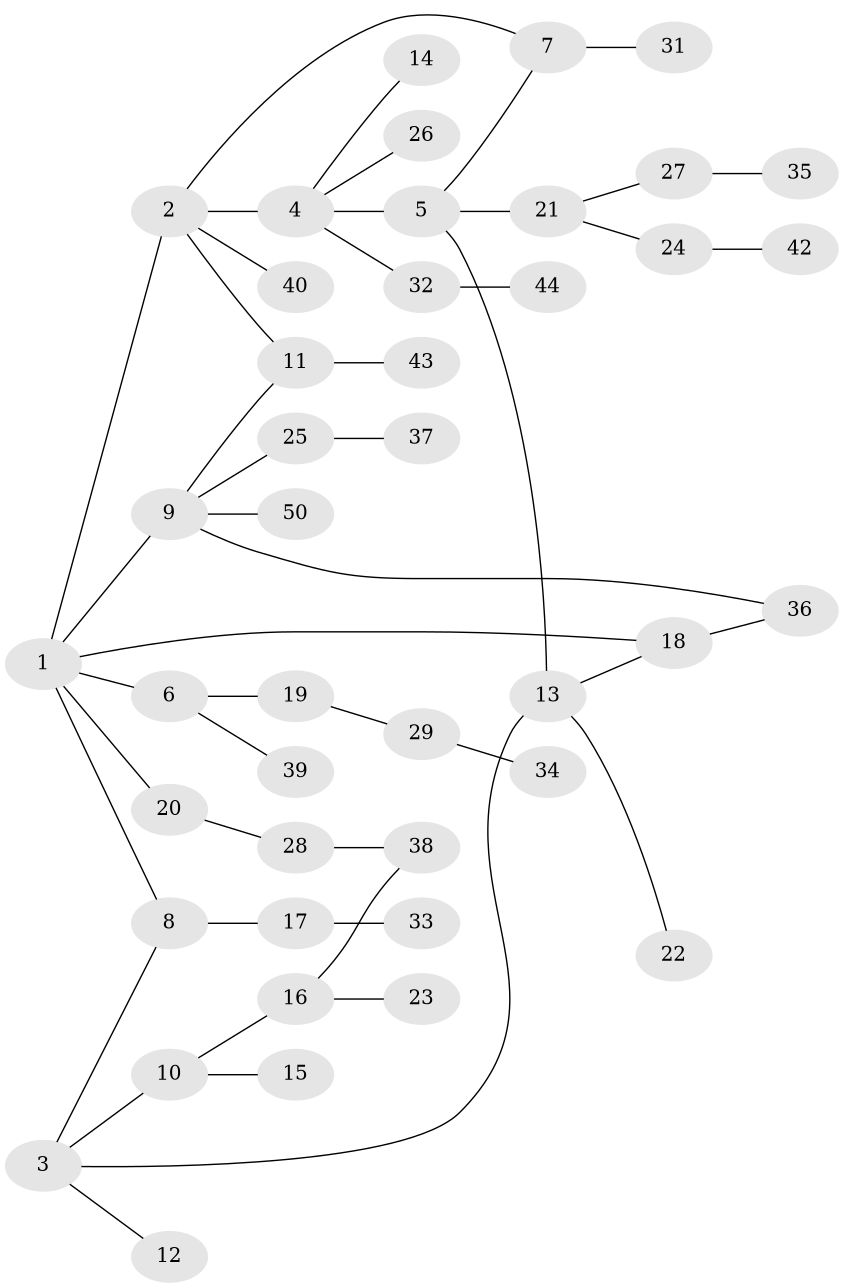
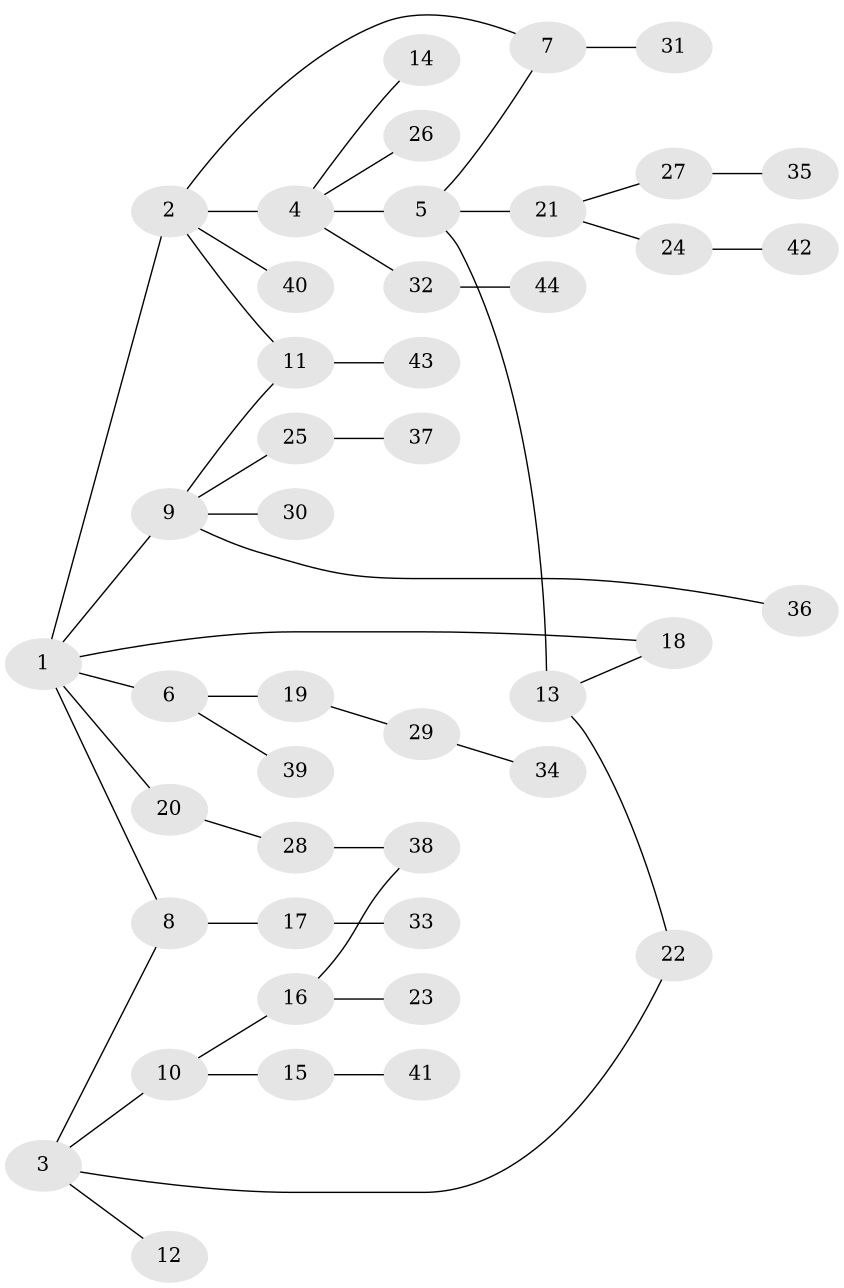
(296, 514) -> (296, 514)
(737, 627) -> none
none -> (422, 1075)
(470, 1099) -> (419, 1192)
